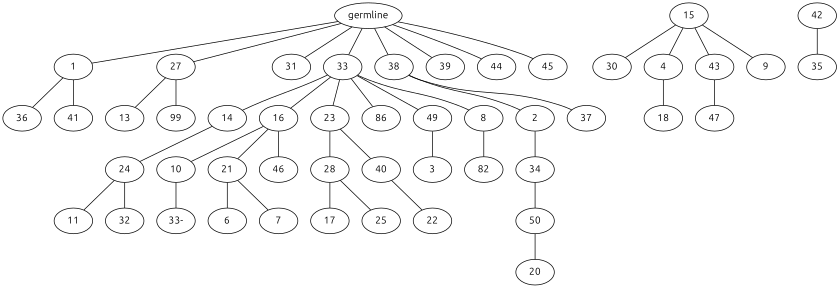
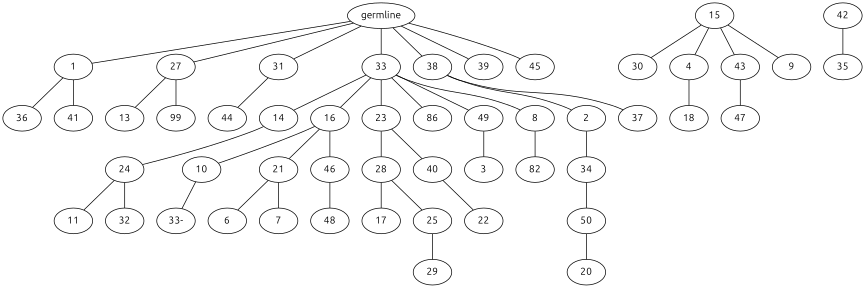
(437, 41) -> (253, 93)
none -> (330, 221)
none -> (432, 272)
